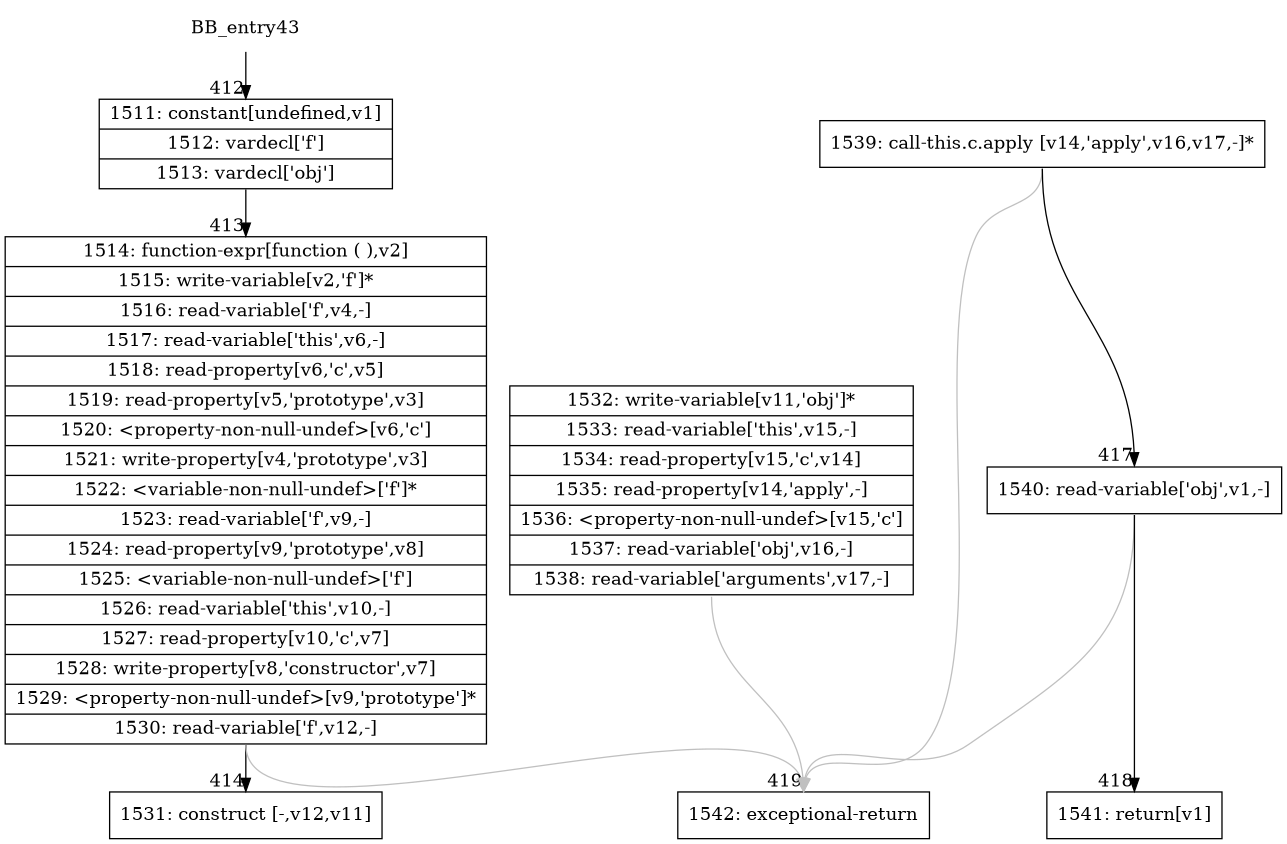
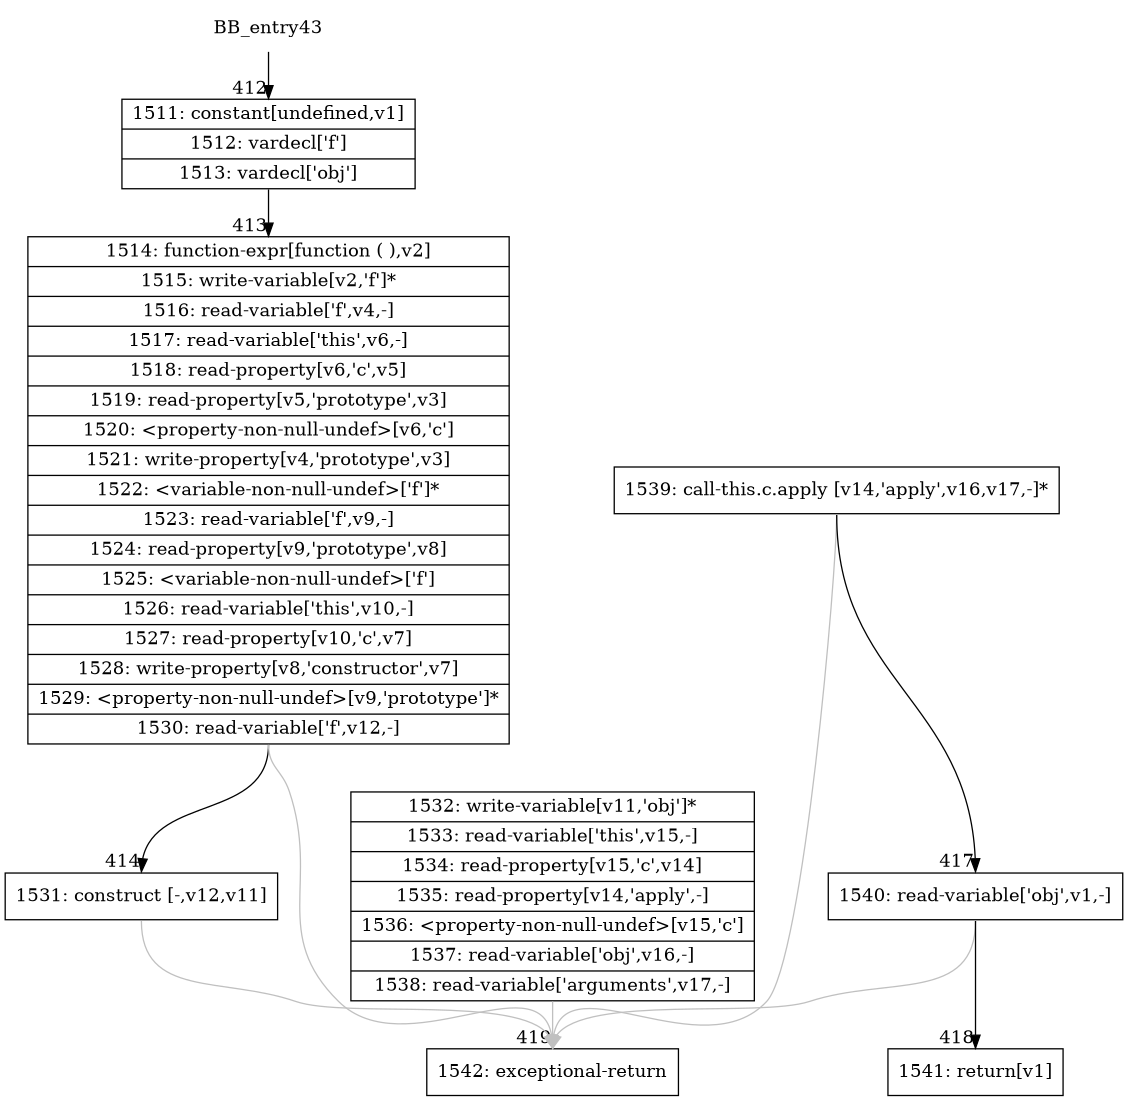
none -> (329, 1007)
